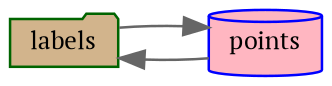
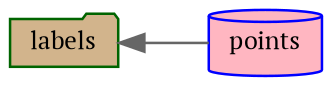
(151, 26) -> none
